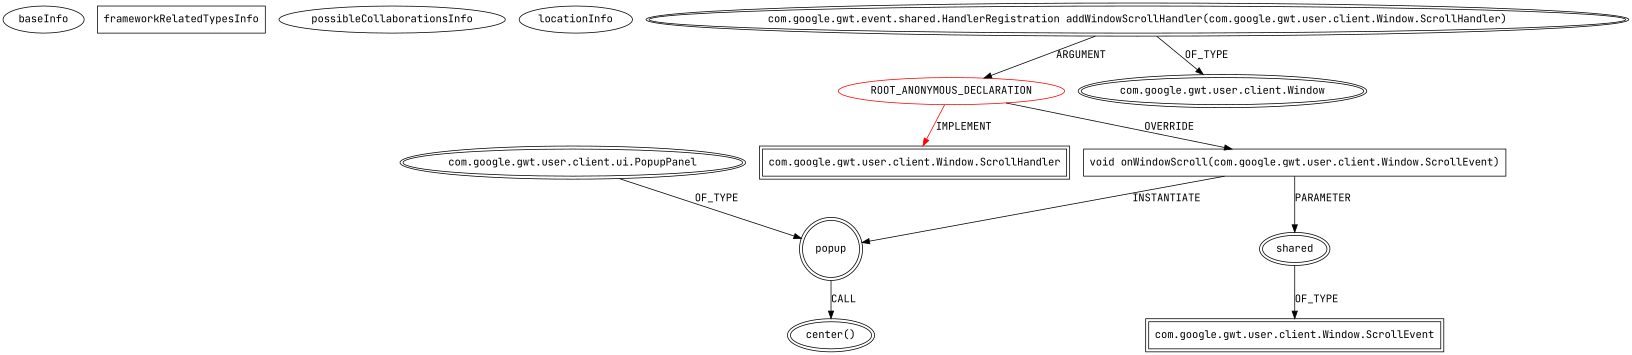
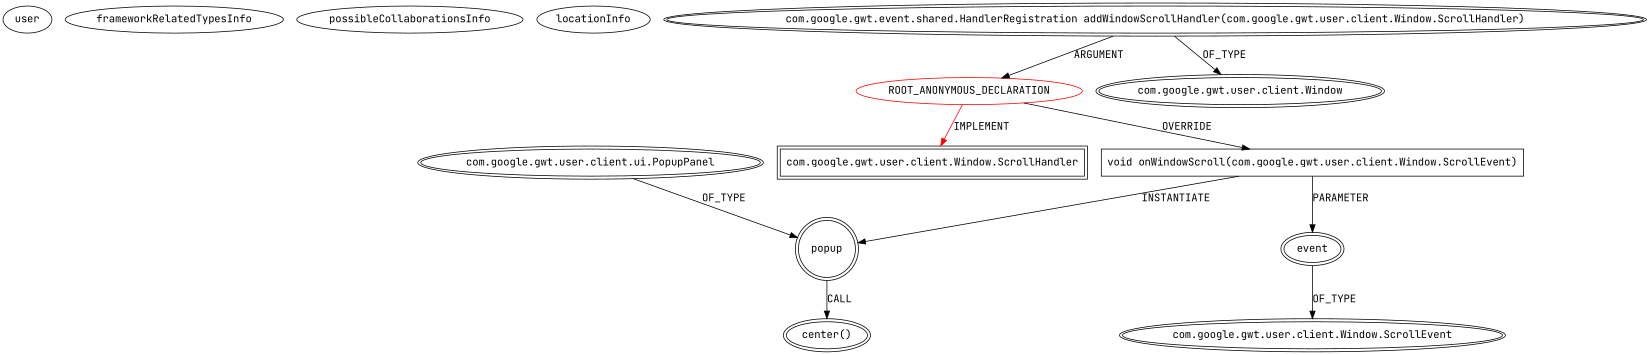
(44, 20) -> (27, 20)
(181, 20) -> (174, 20)
(1295, 249) -> (1312, 249)
(1295, 335) -> (1312, 335)
